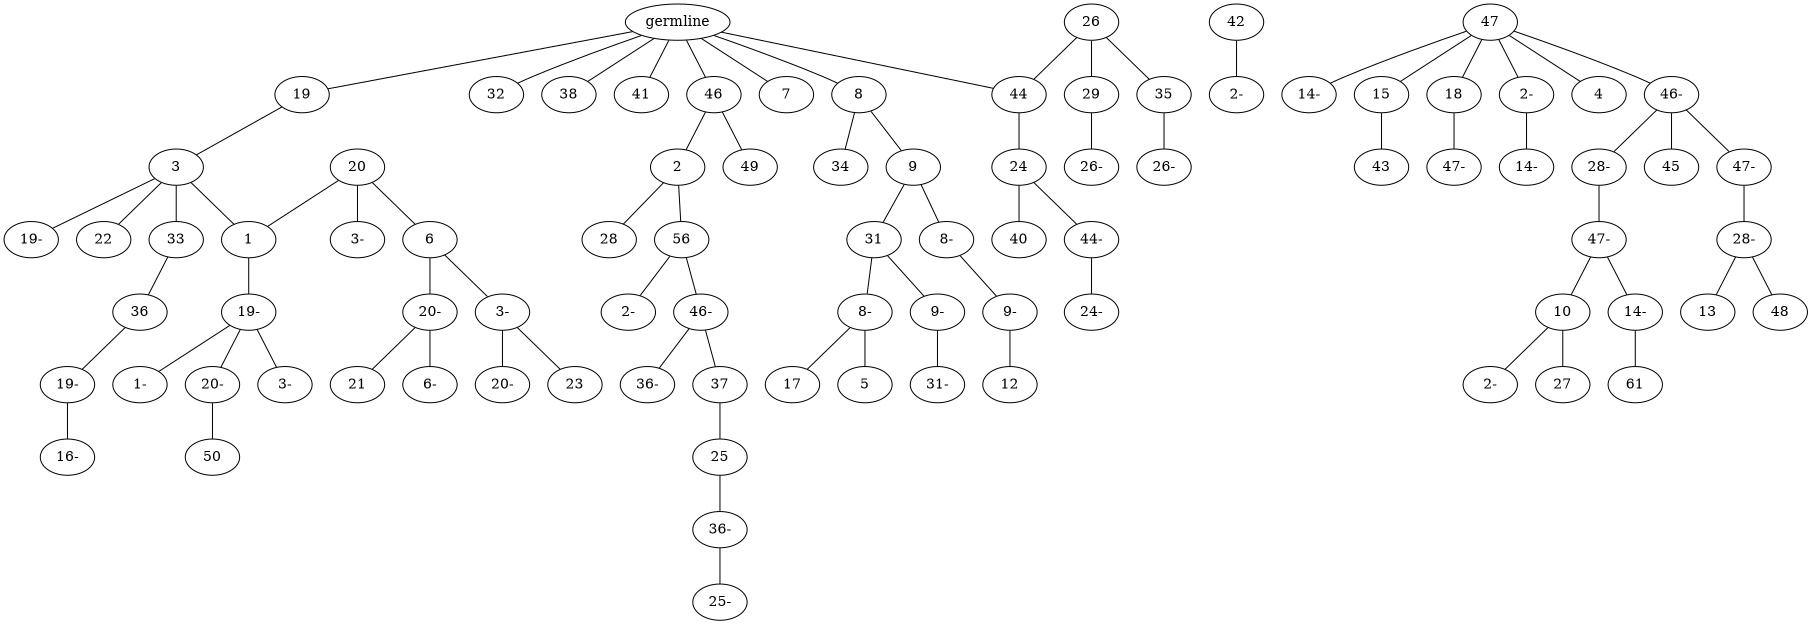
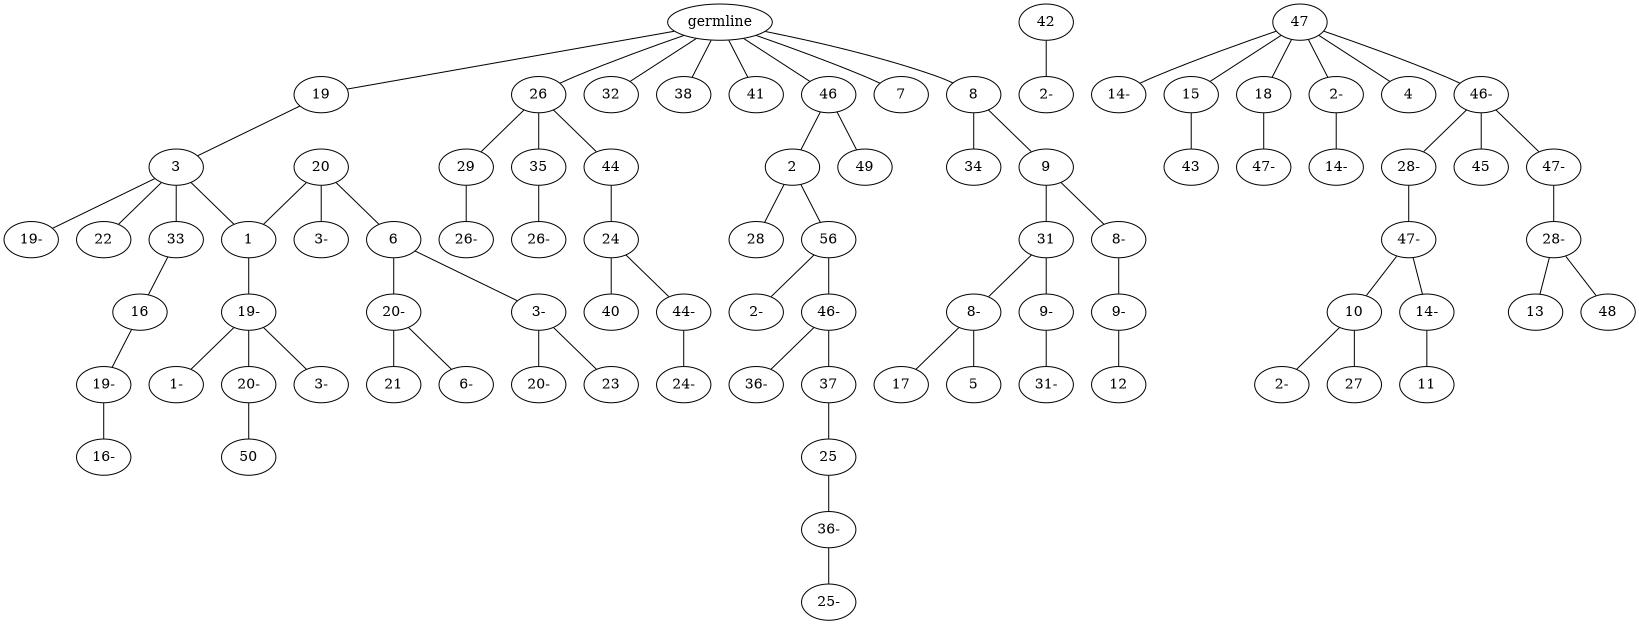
(857, 60) -> (621, 58)
(140, 312) -> (140, 312)
(1635, 385) -> (1427, 385)
